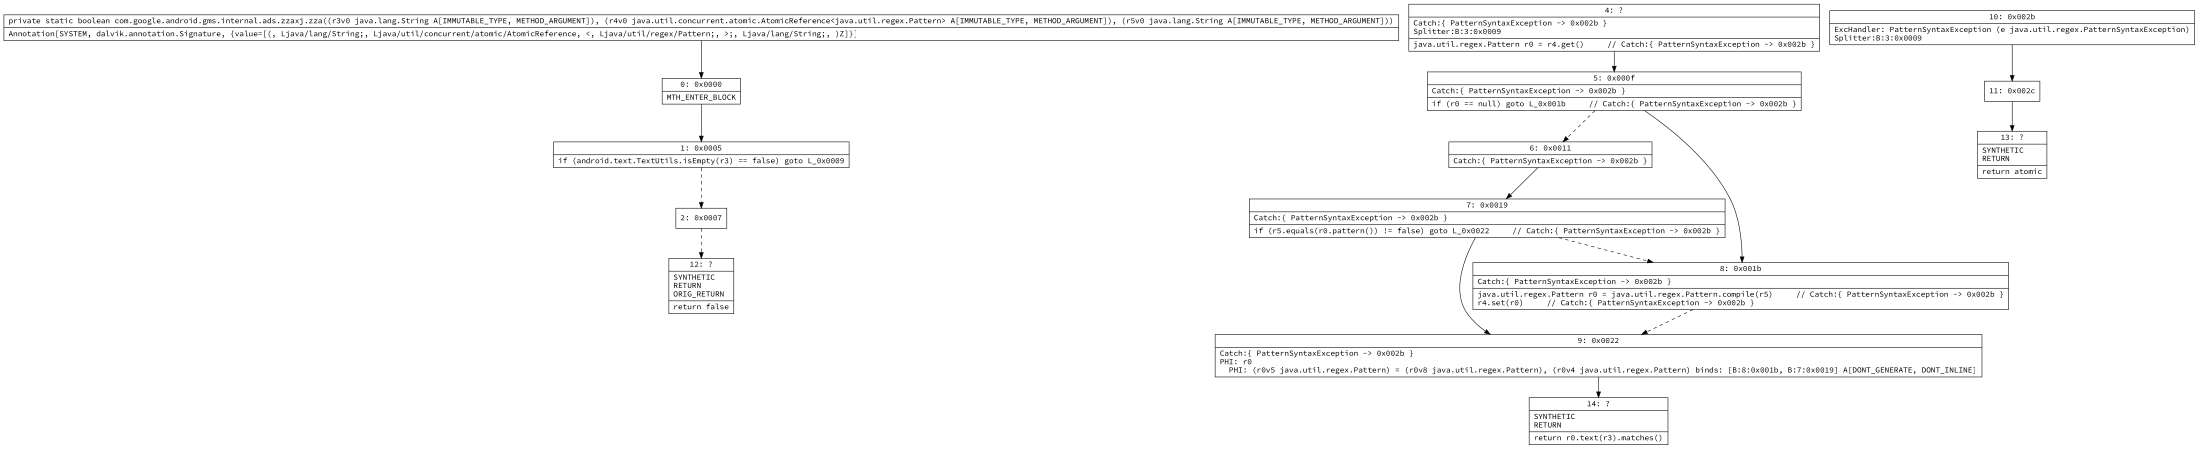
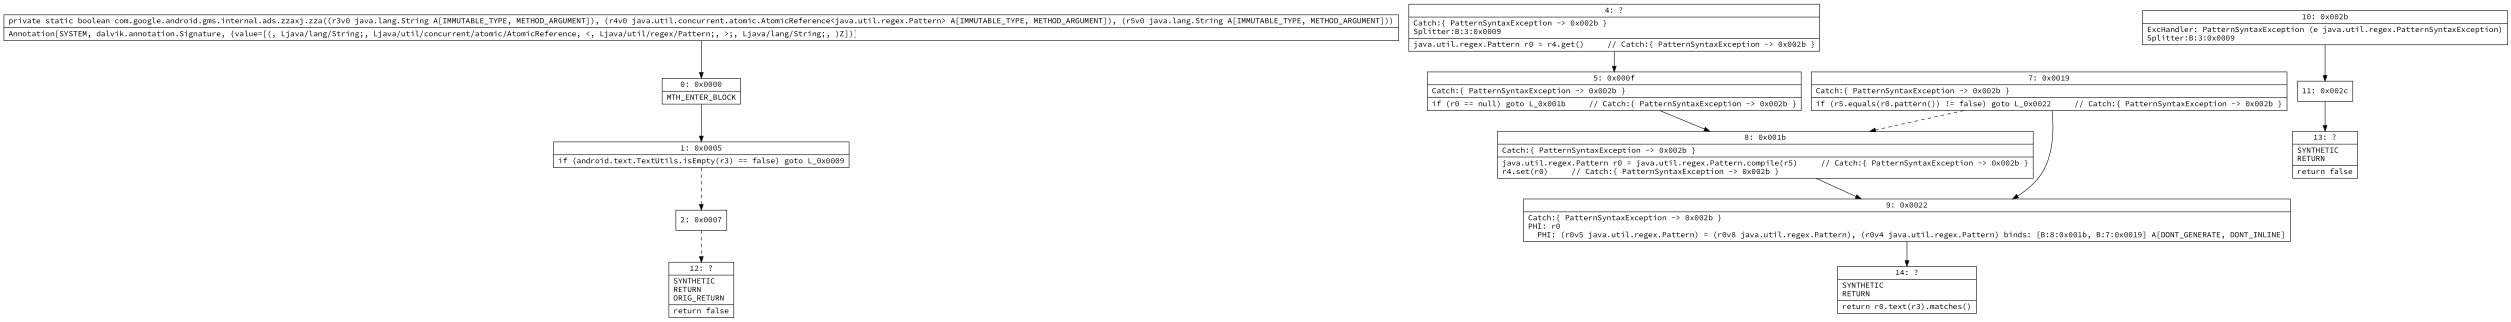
(1550, 155) -> none
(2012, 172) -> (2325, 172)
(1670, 321) -> (1836, 187)
